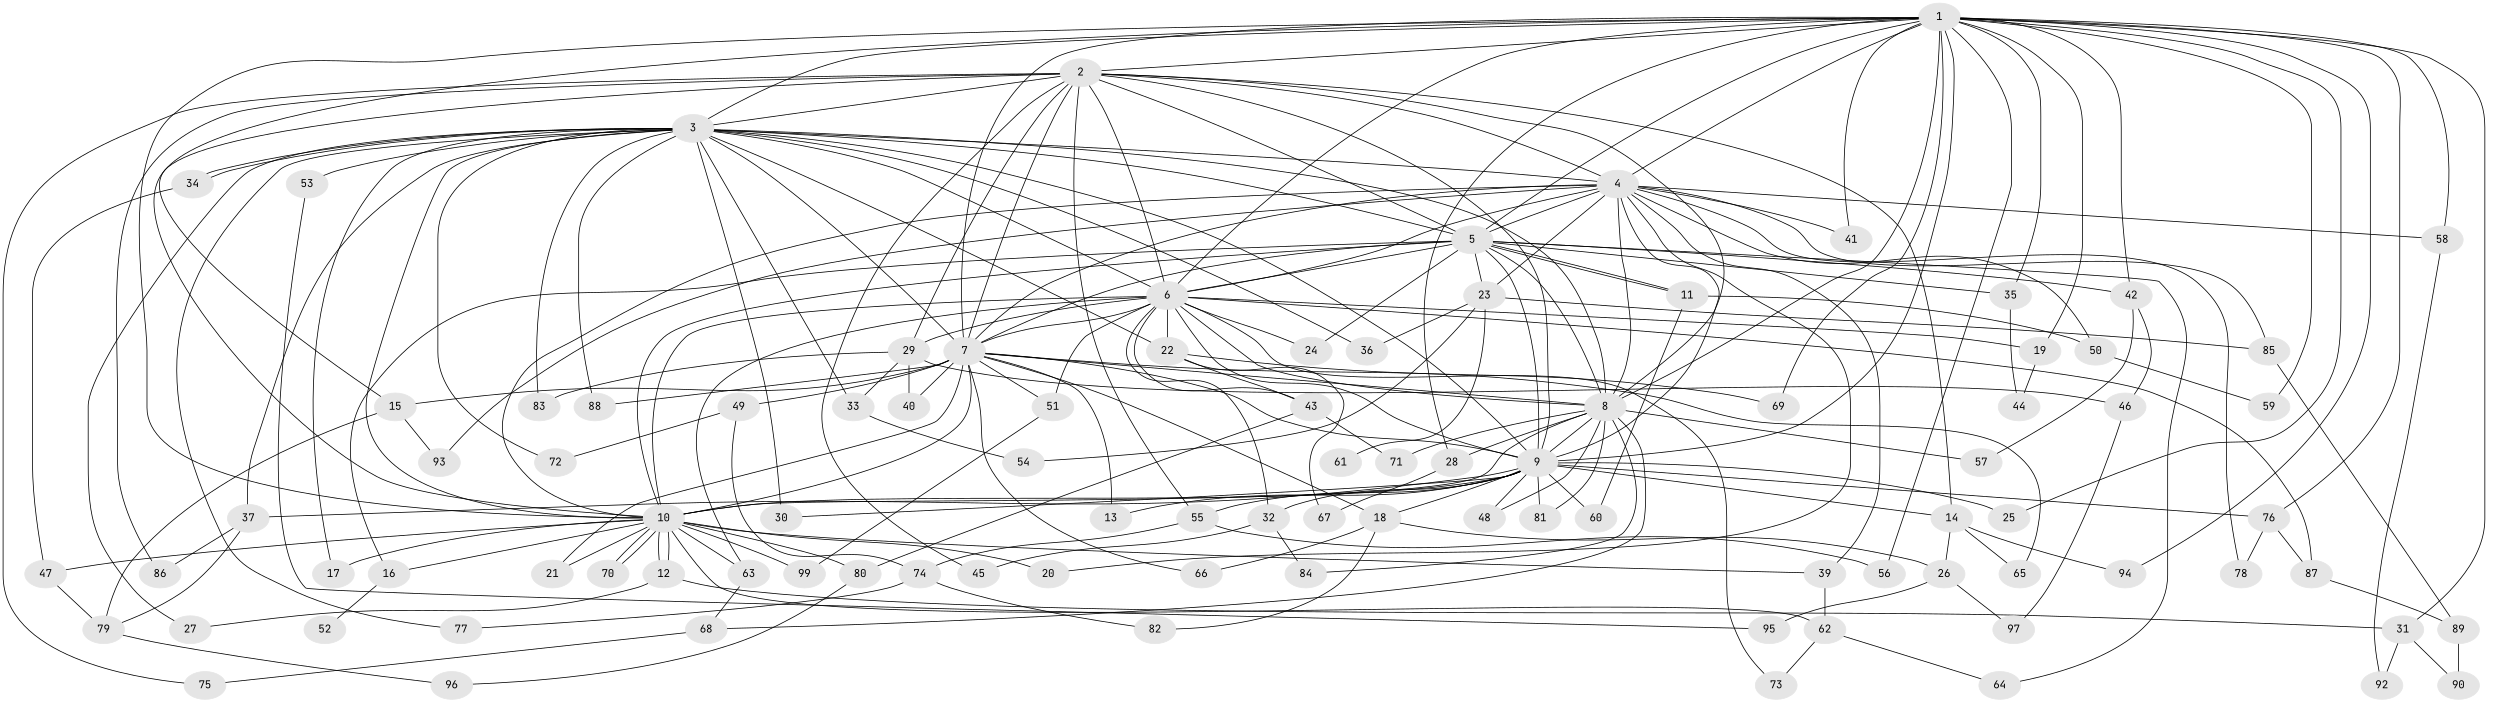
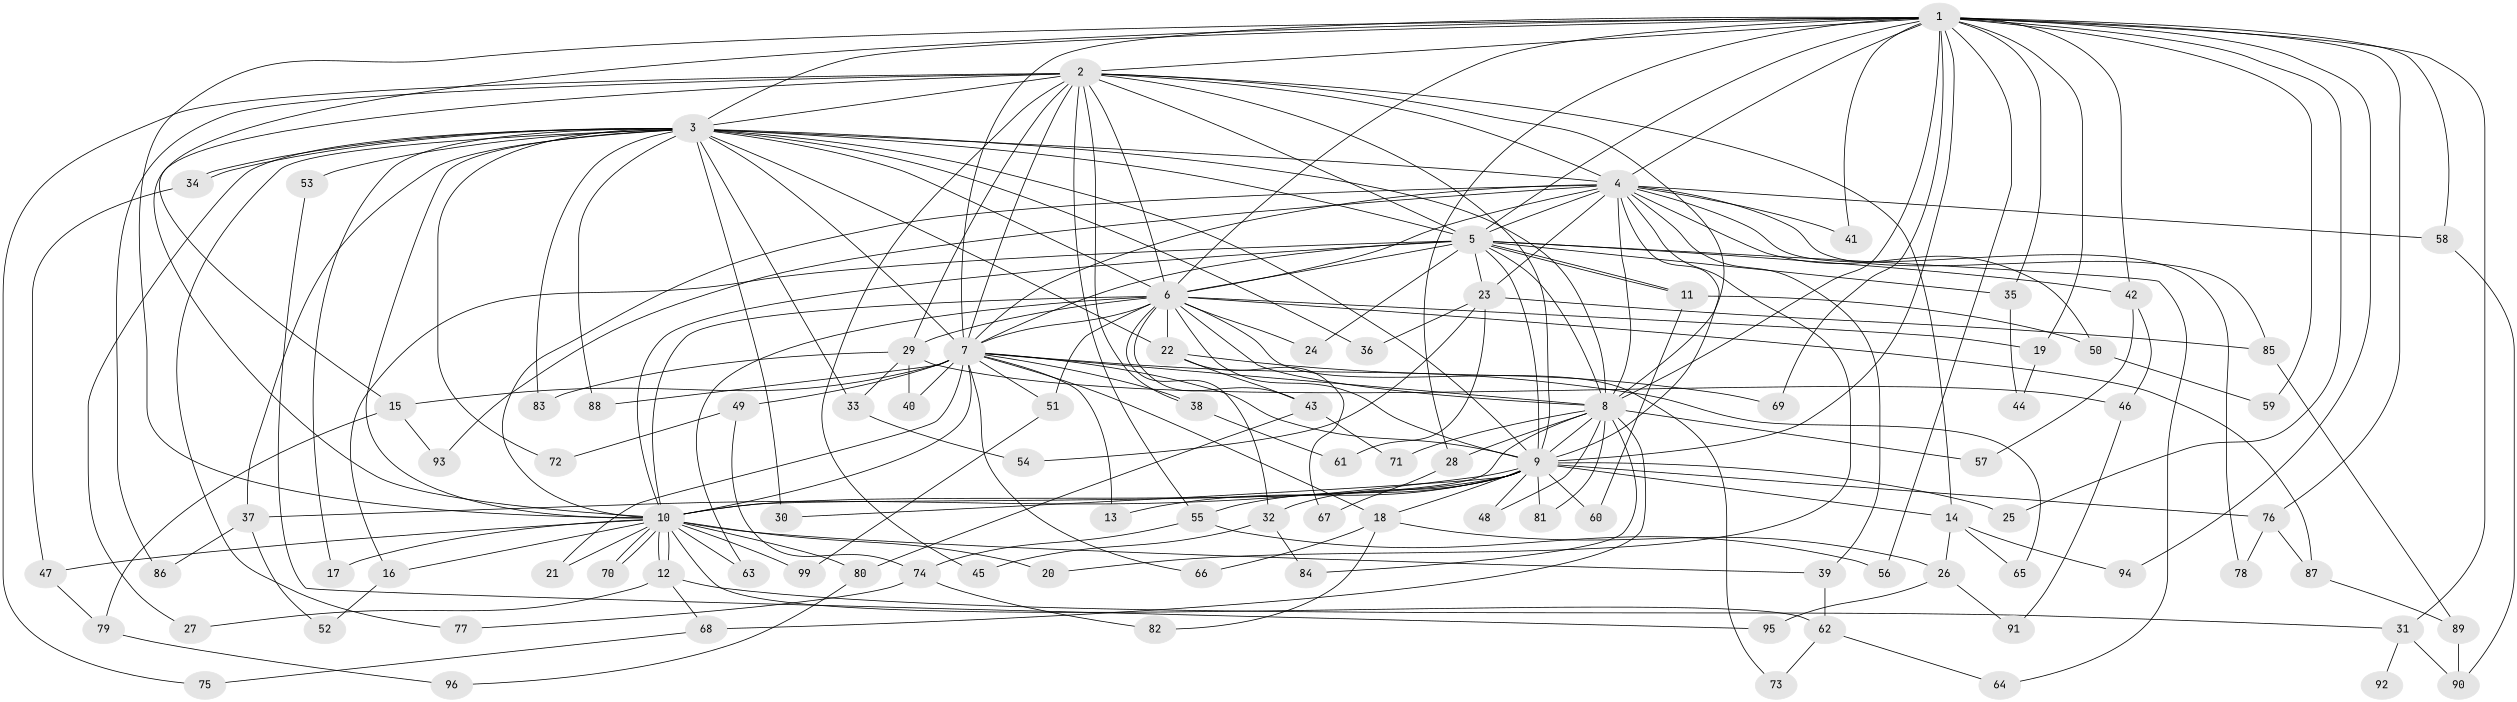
none -> (1197, 407)
(2402, 462) -> (2514, 458)
(189, 587) -> (271, 574)
(731, 598) -> (689, 606)
(2014, 630) -> (2014, 630)
